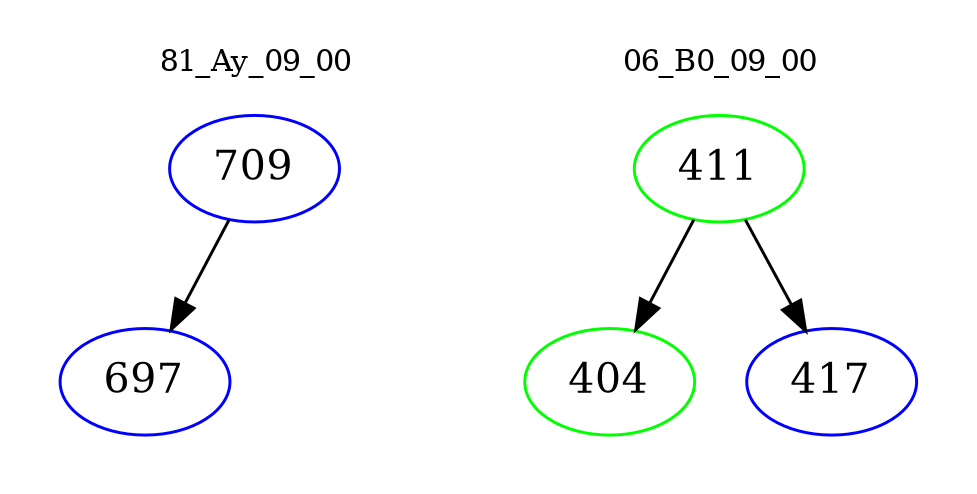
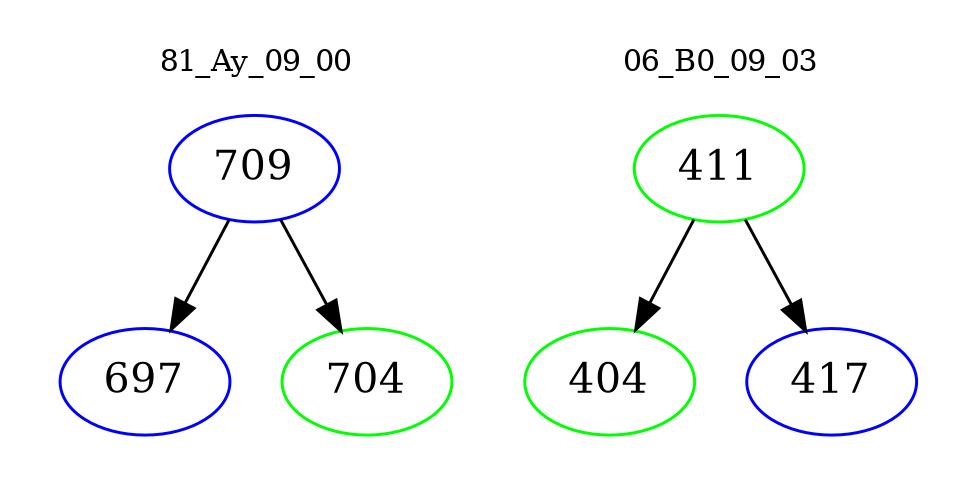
(721, 64) -> (721, 64)
none -> (367, 382)
